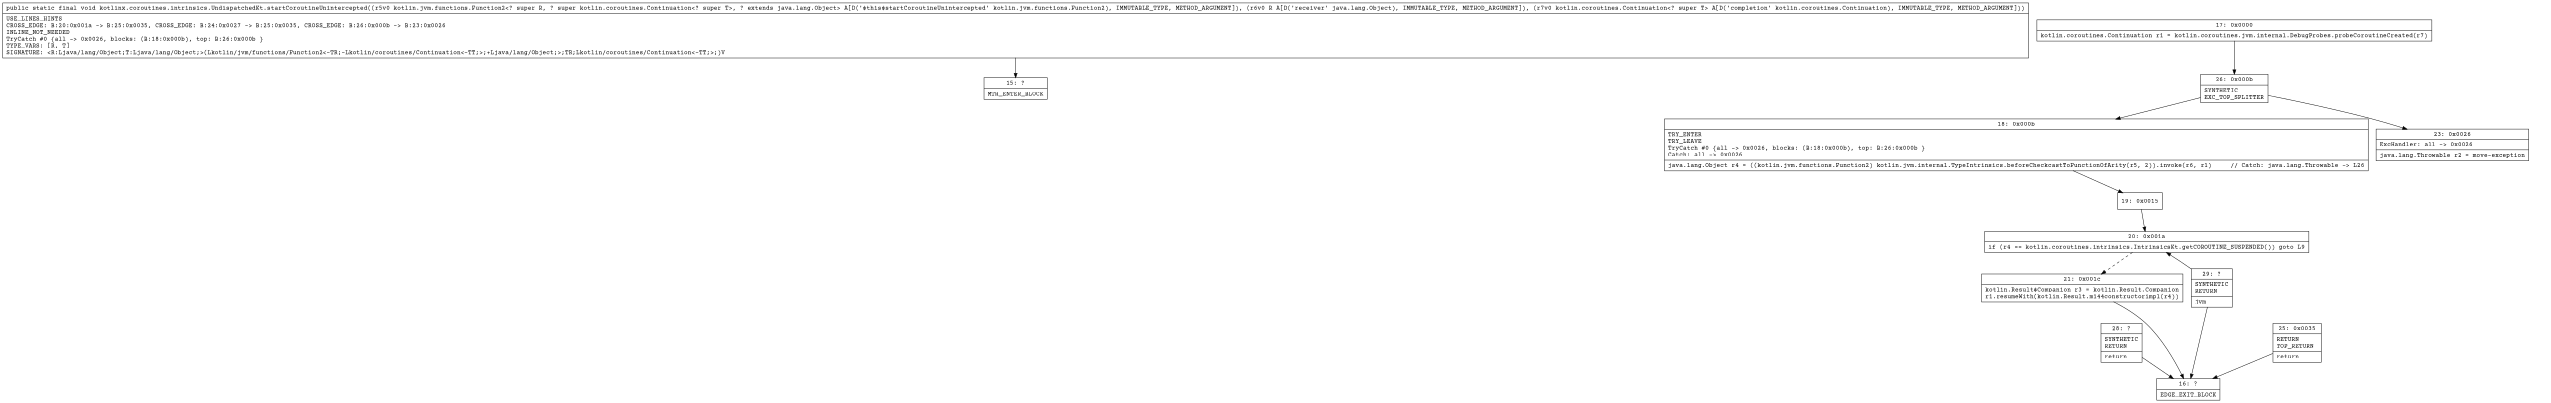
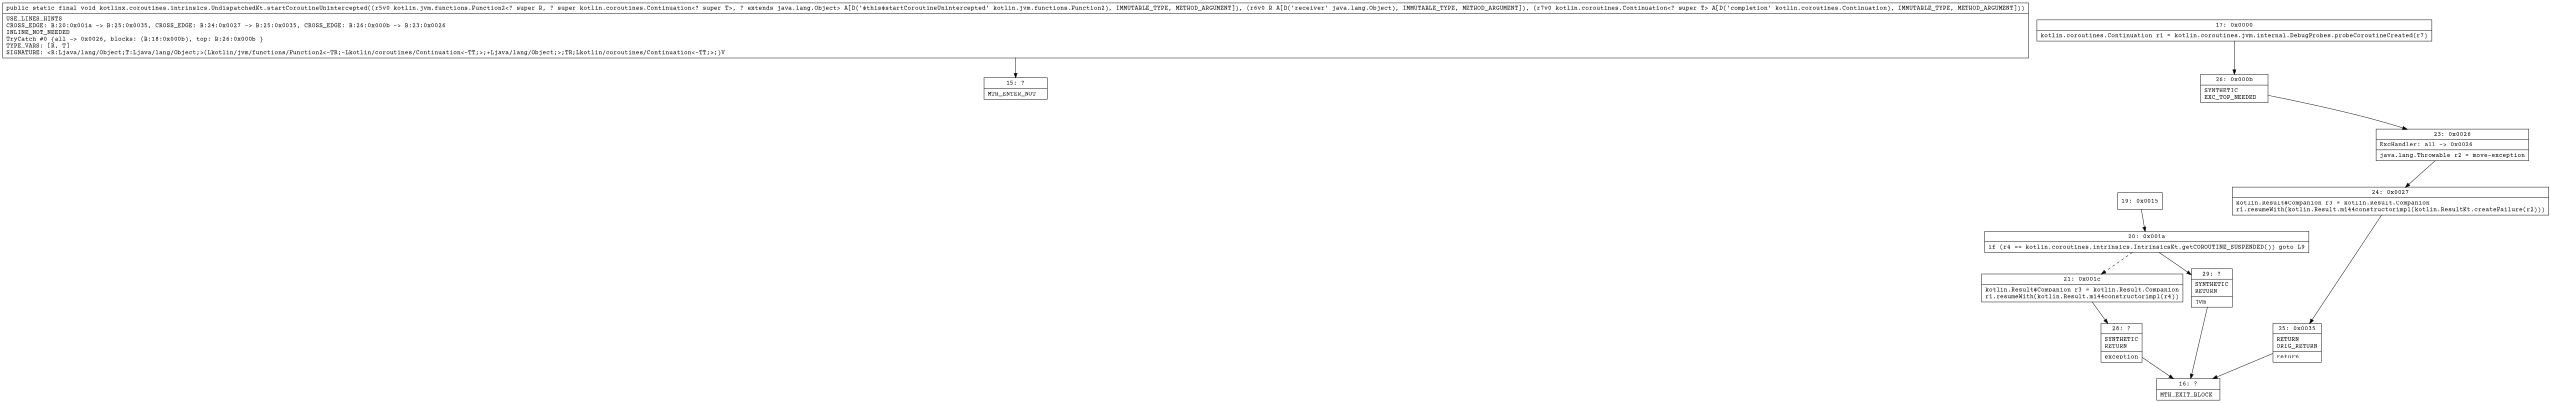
(1016, 94) -> (1012, 94)
(2234, 97) -> (2231, 97)
(2016, 145) -> none
none -> (2391, 201)
(2181, 262) -> (2173, 262)
(2154, 332) -> (2099, 311)
(2295, 346) -> (2297, 346)
(2116, 357) -> (2122, 357)
(2188, 395) -> (2187, 395)
